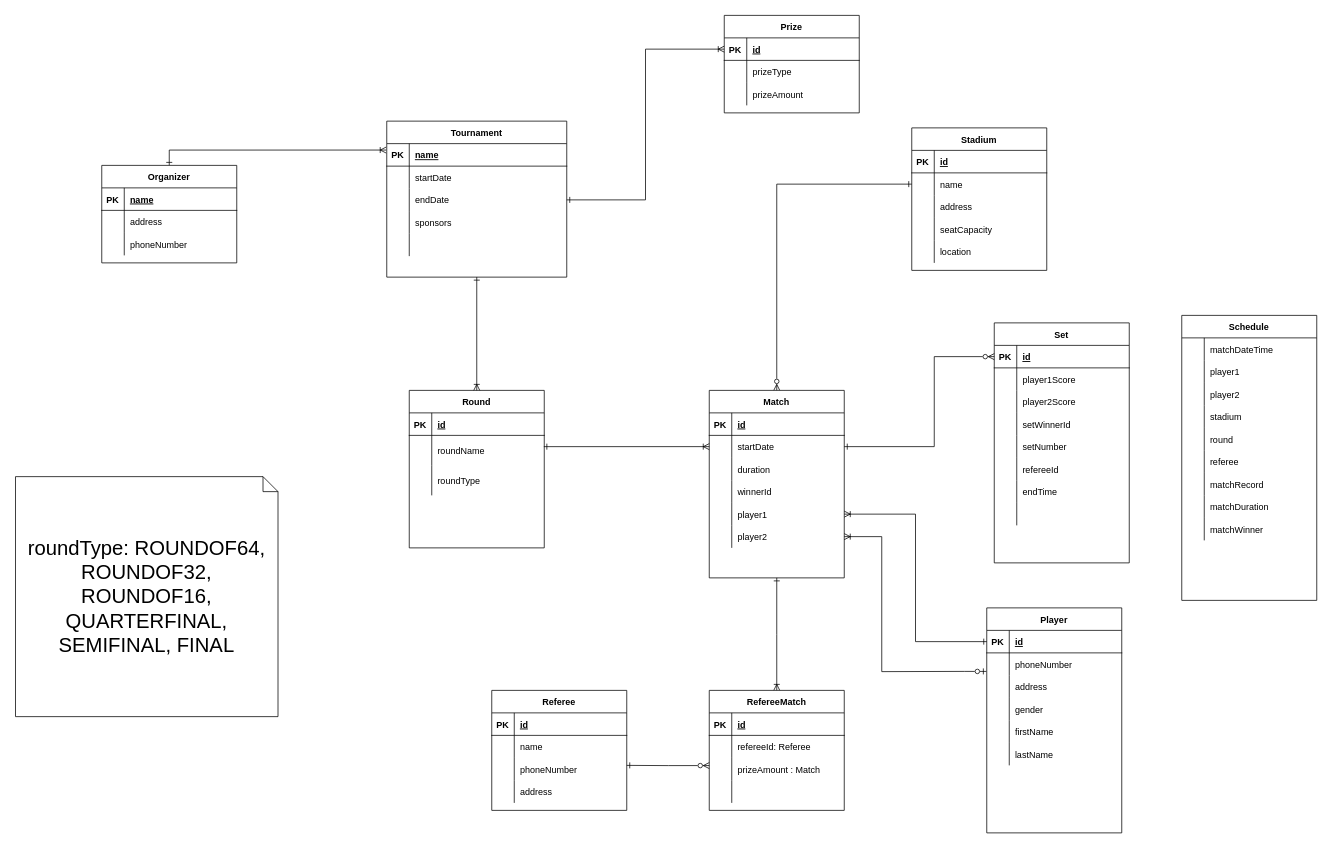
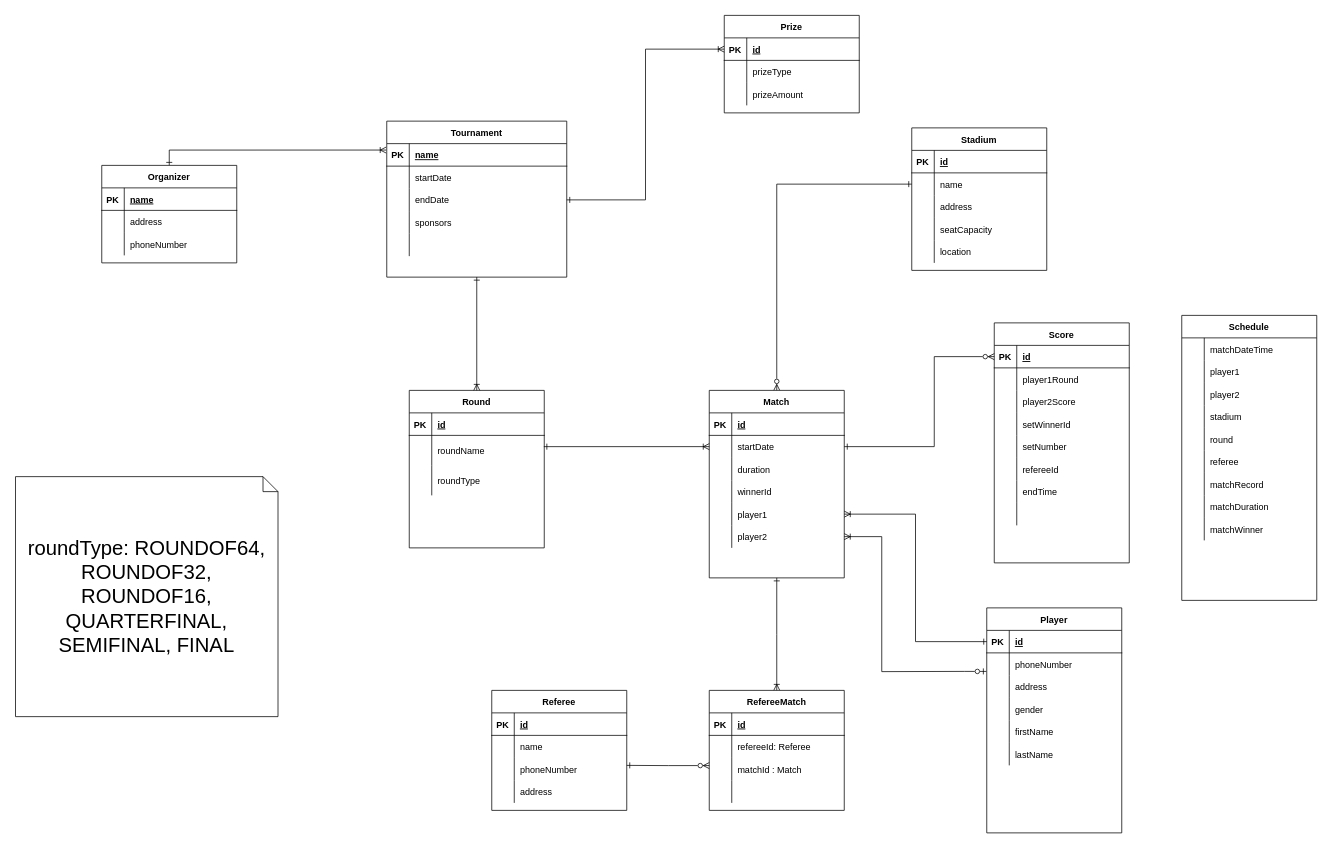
(1061, 335) -> (1061, 335)
(1051, 380) -> (1051, 380)
(780, 770) -> (772, 770)
